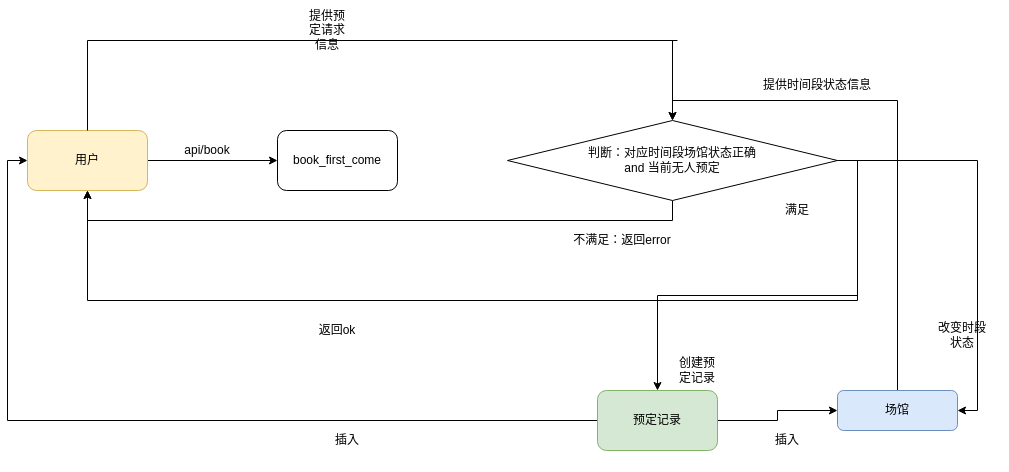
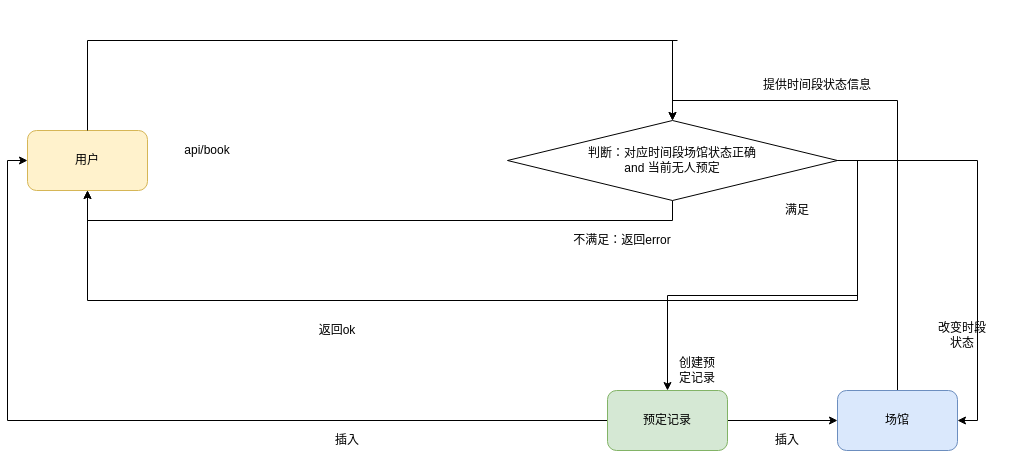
(328, 31) -> none
(209, 161) -> none
(338, 161) -> none
(898, 411) -> (898, 421)
(658, 421) -> (668, 421)
